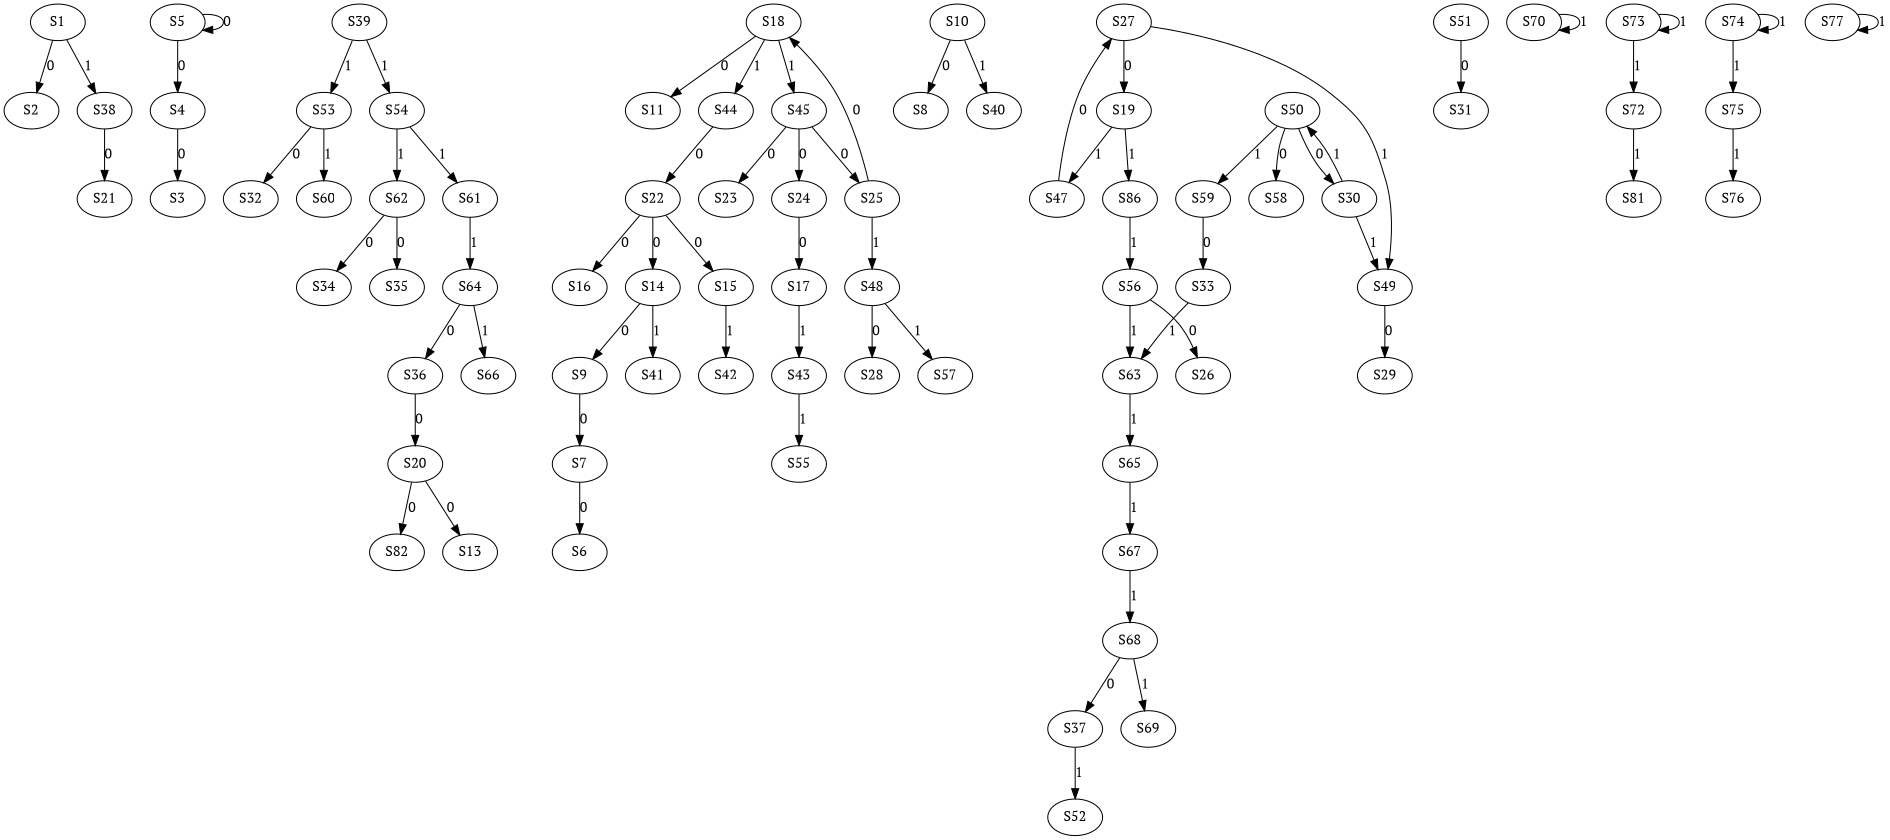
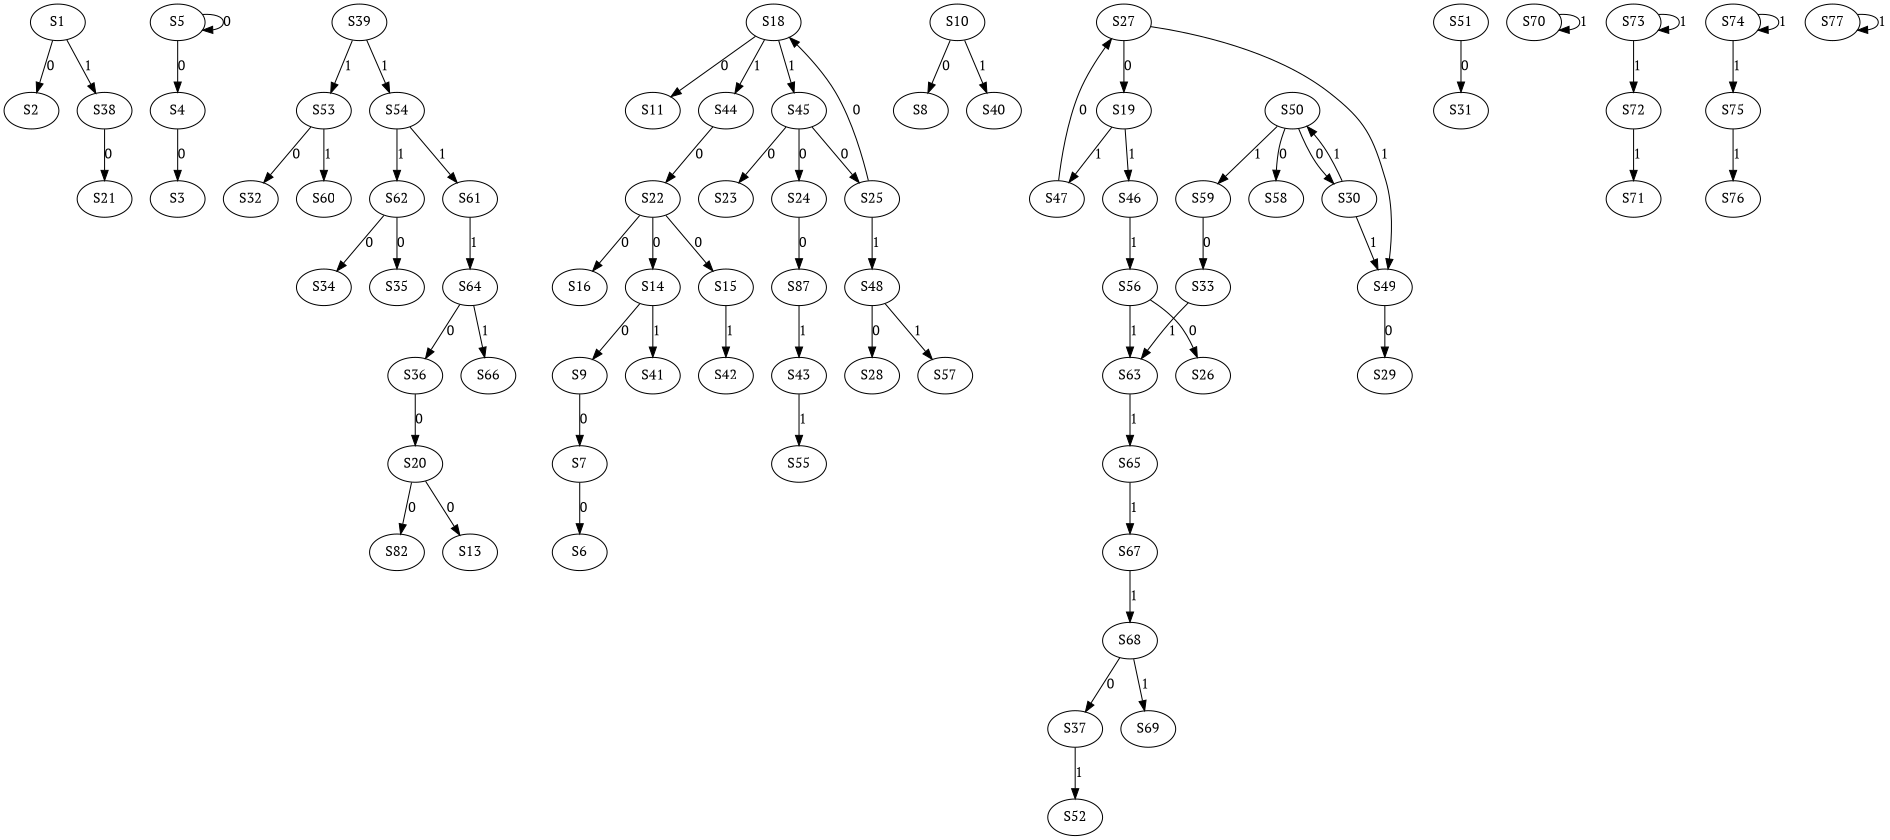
(1130, 199) -> (1130, 199)
(1634, 199) -> (1634, 199)
(799, 287) -> (799, 287)
